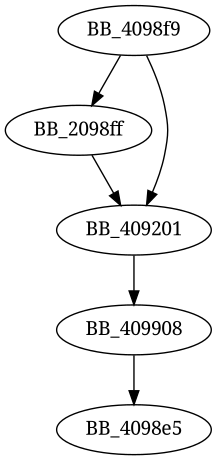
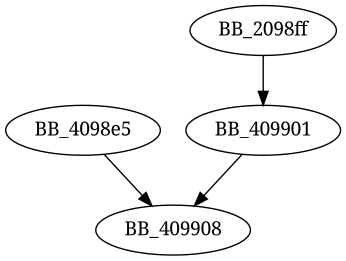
(134, 30) -> none
(134, 230) -> (263, 130)
(134, 373) -> (123, 175)
